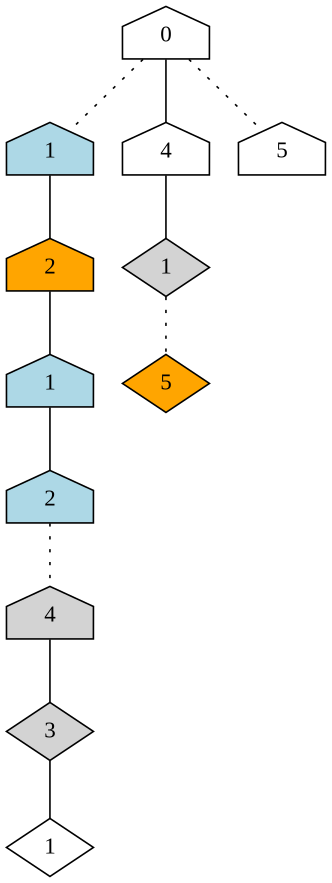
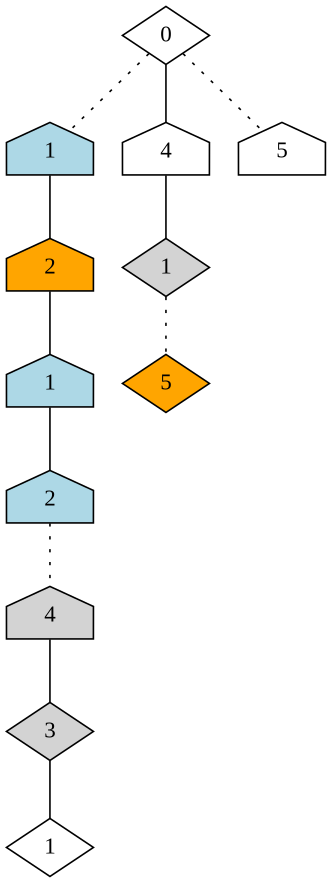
(166, 35) -> (166, 35)
